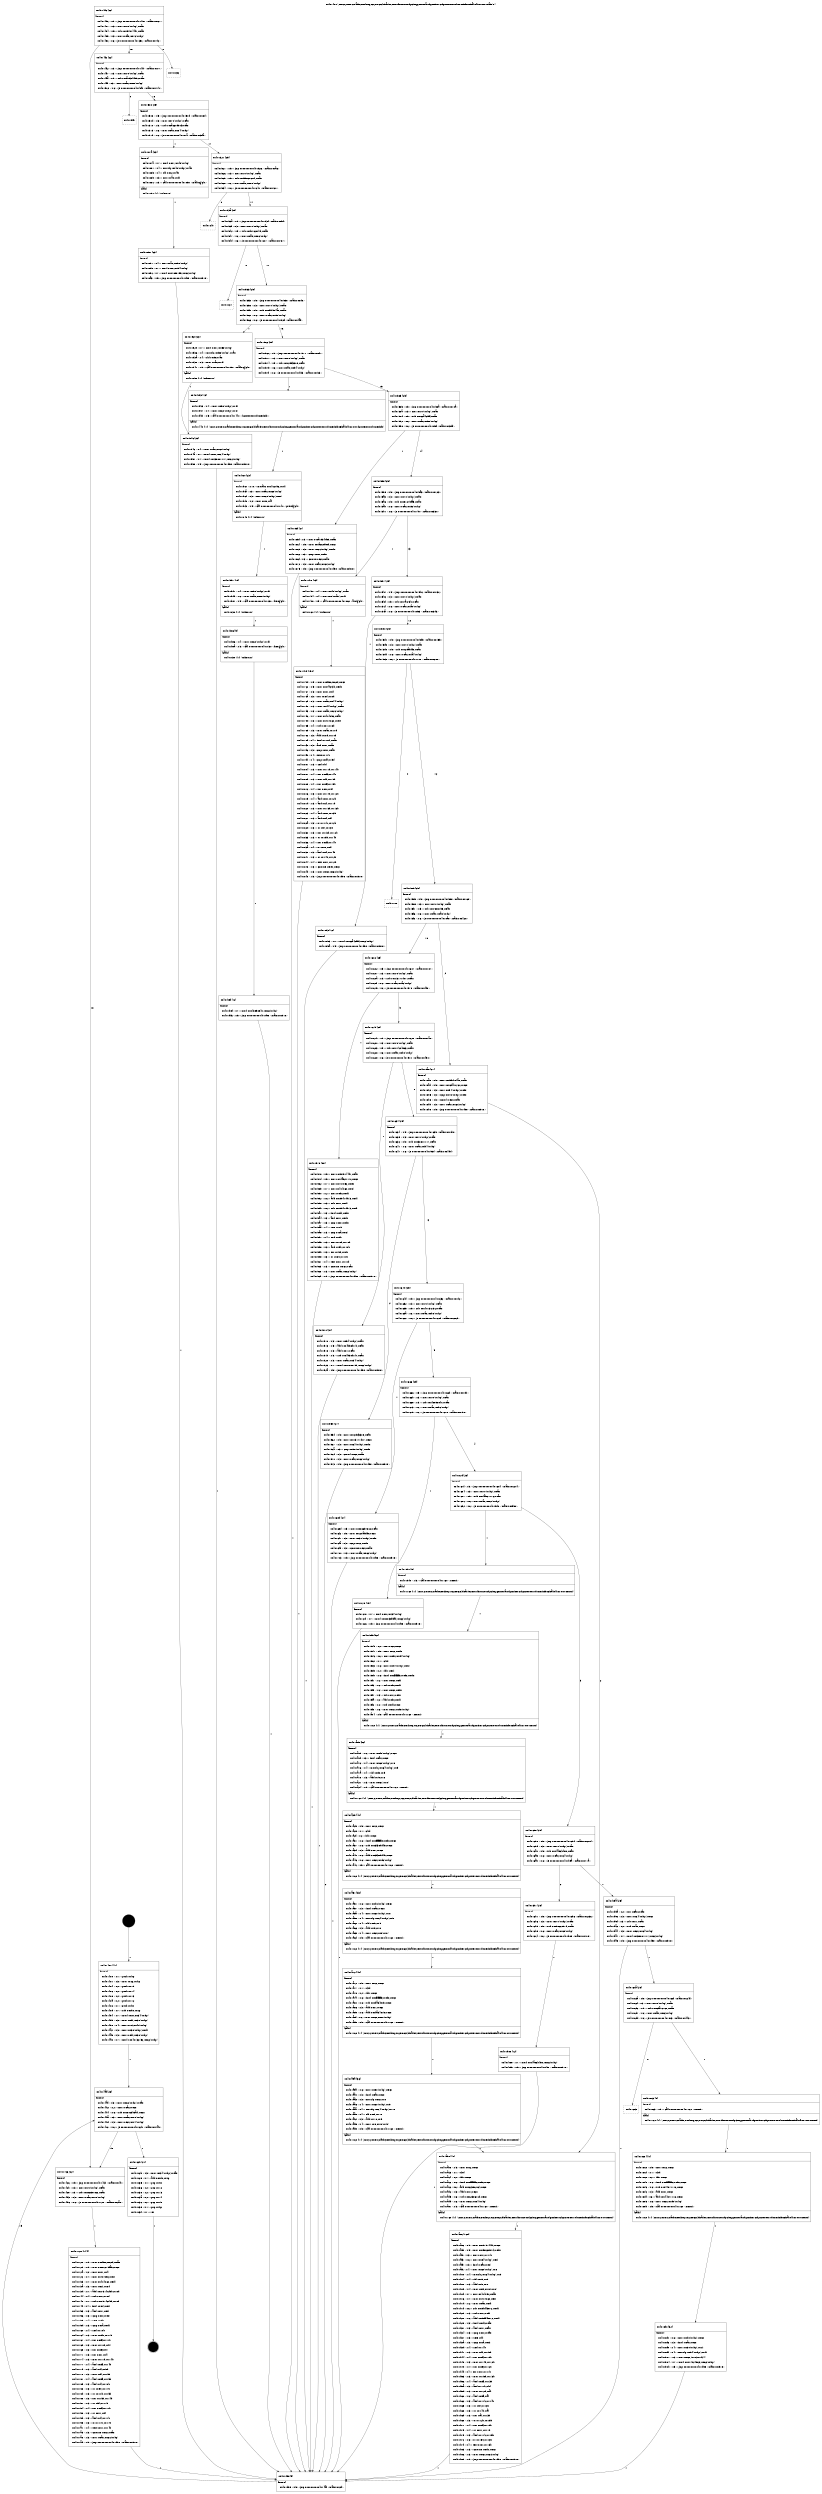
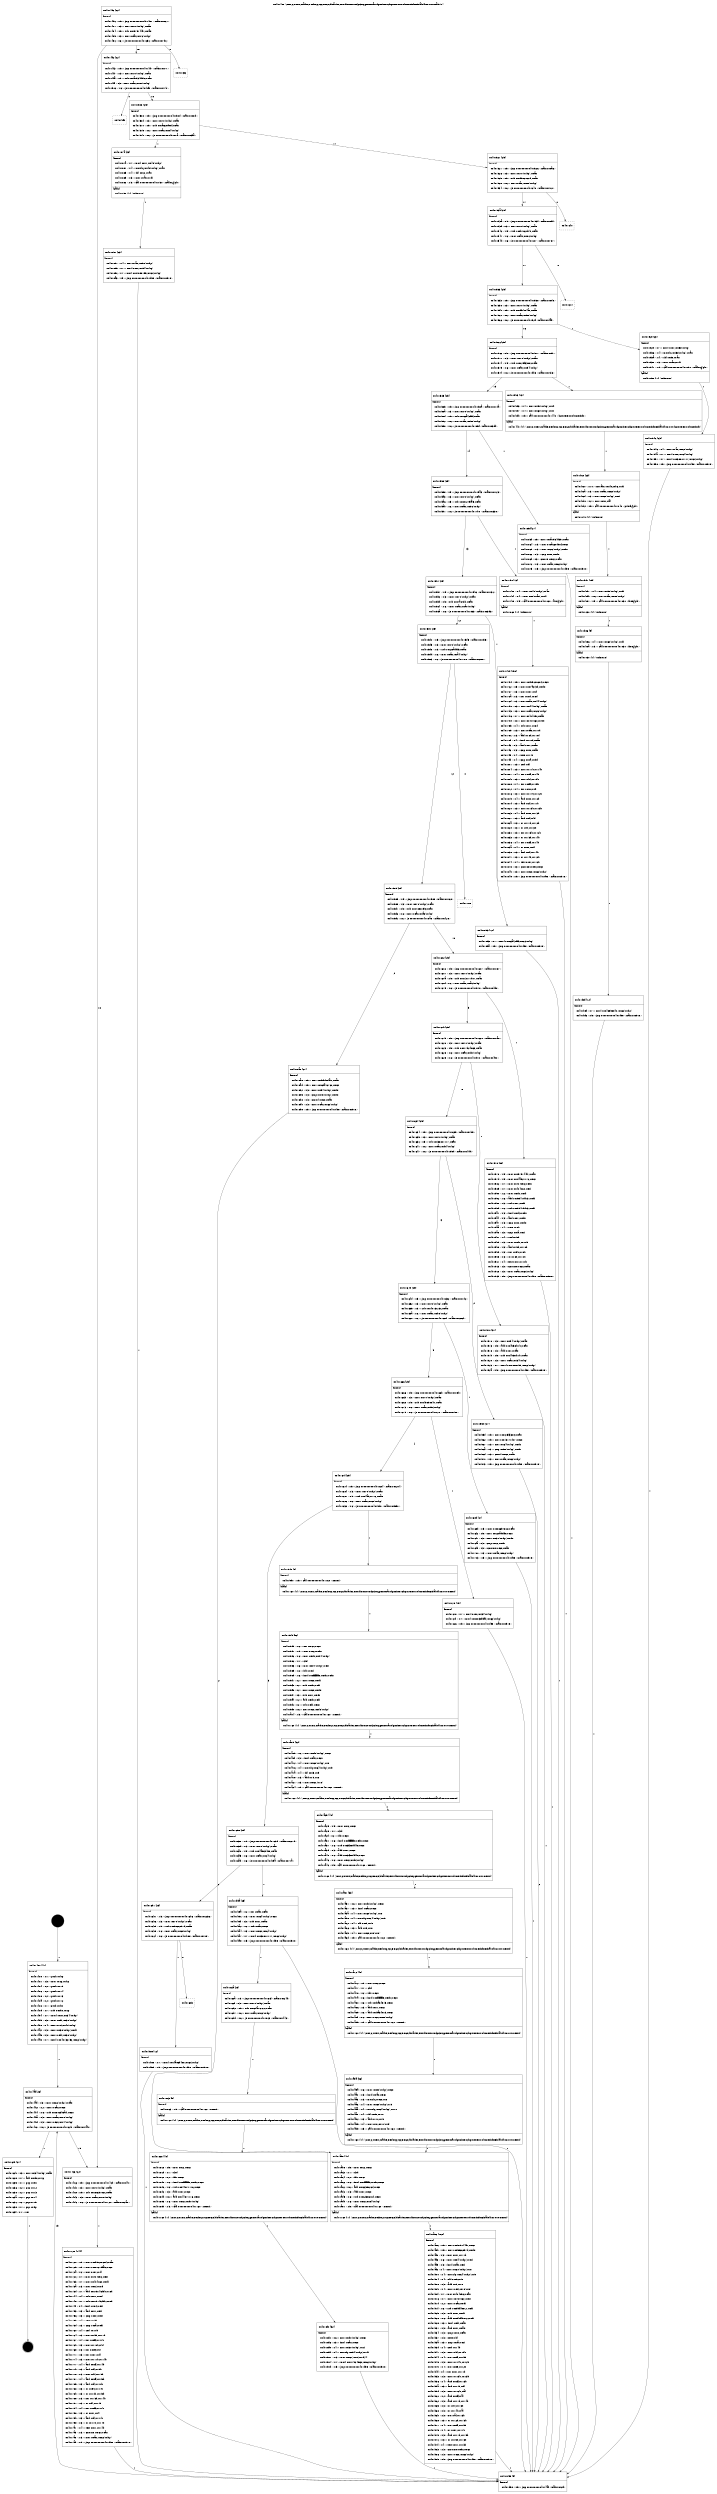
(643, 2063) -> (183, 1969)
